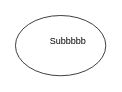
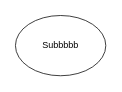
(68, 42) -> (60, 45)
